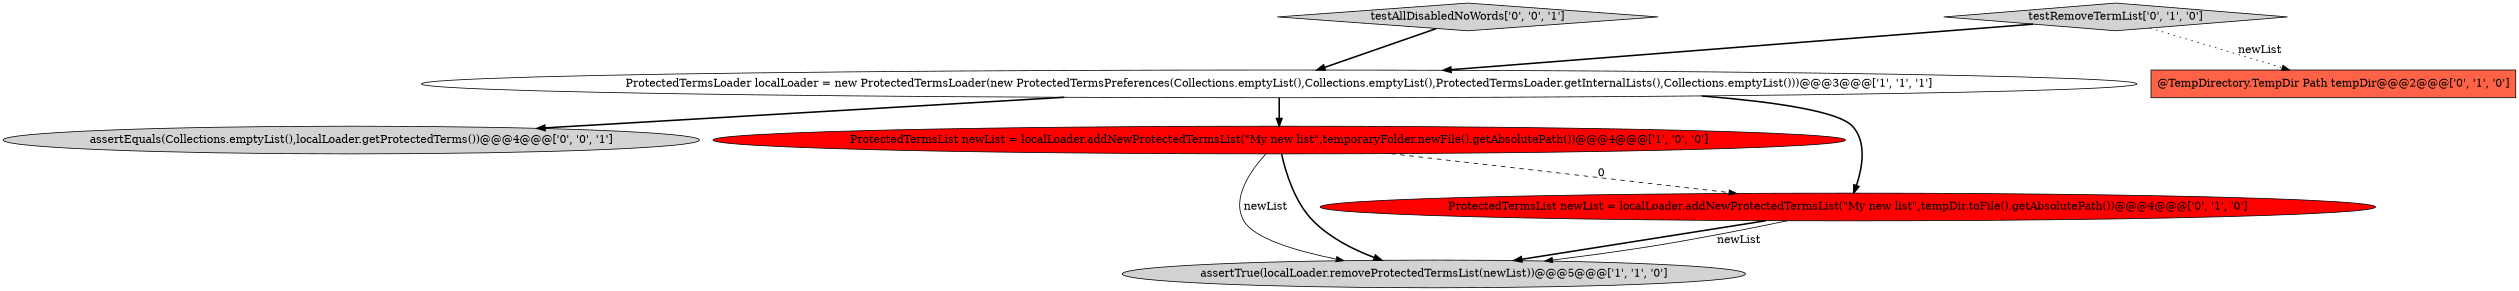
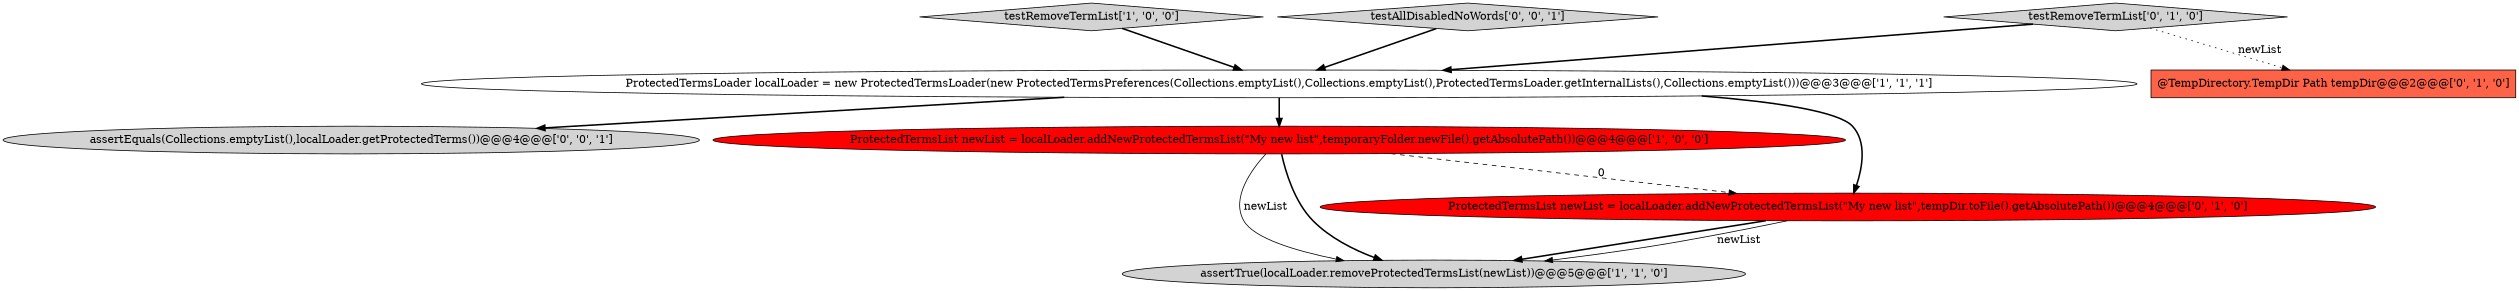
none -> (1091, 17)
